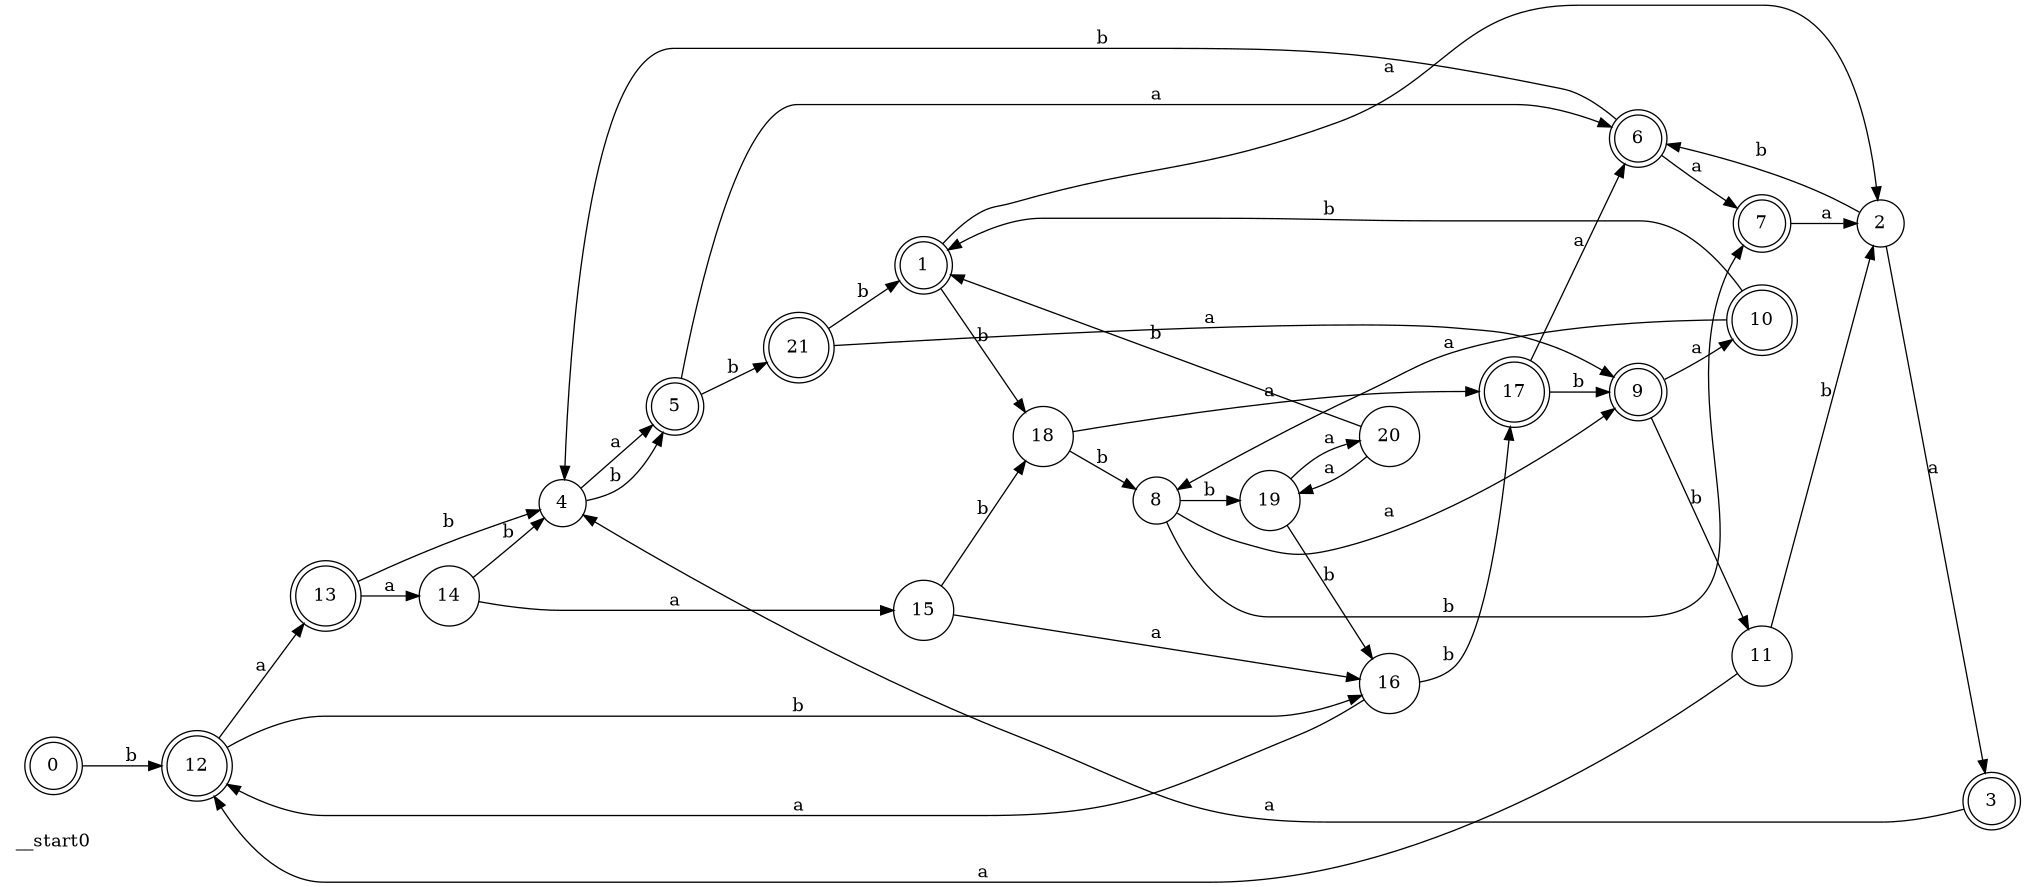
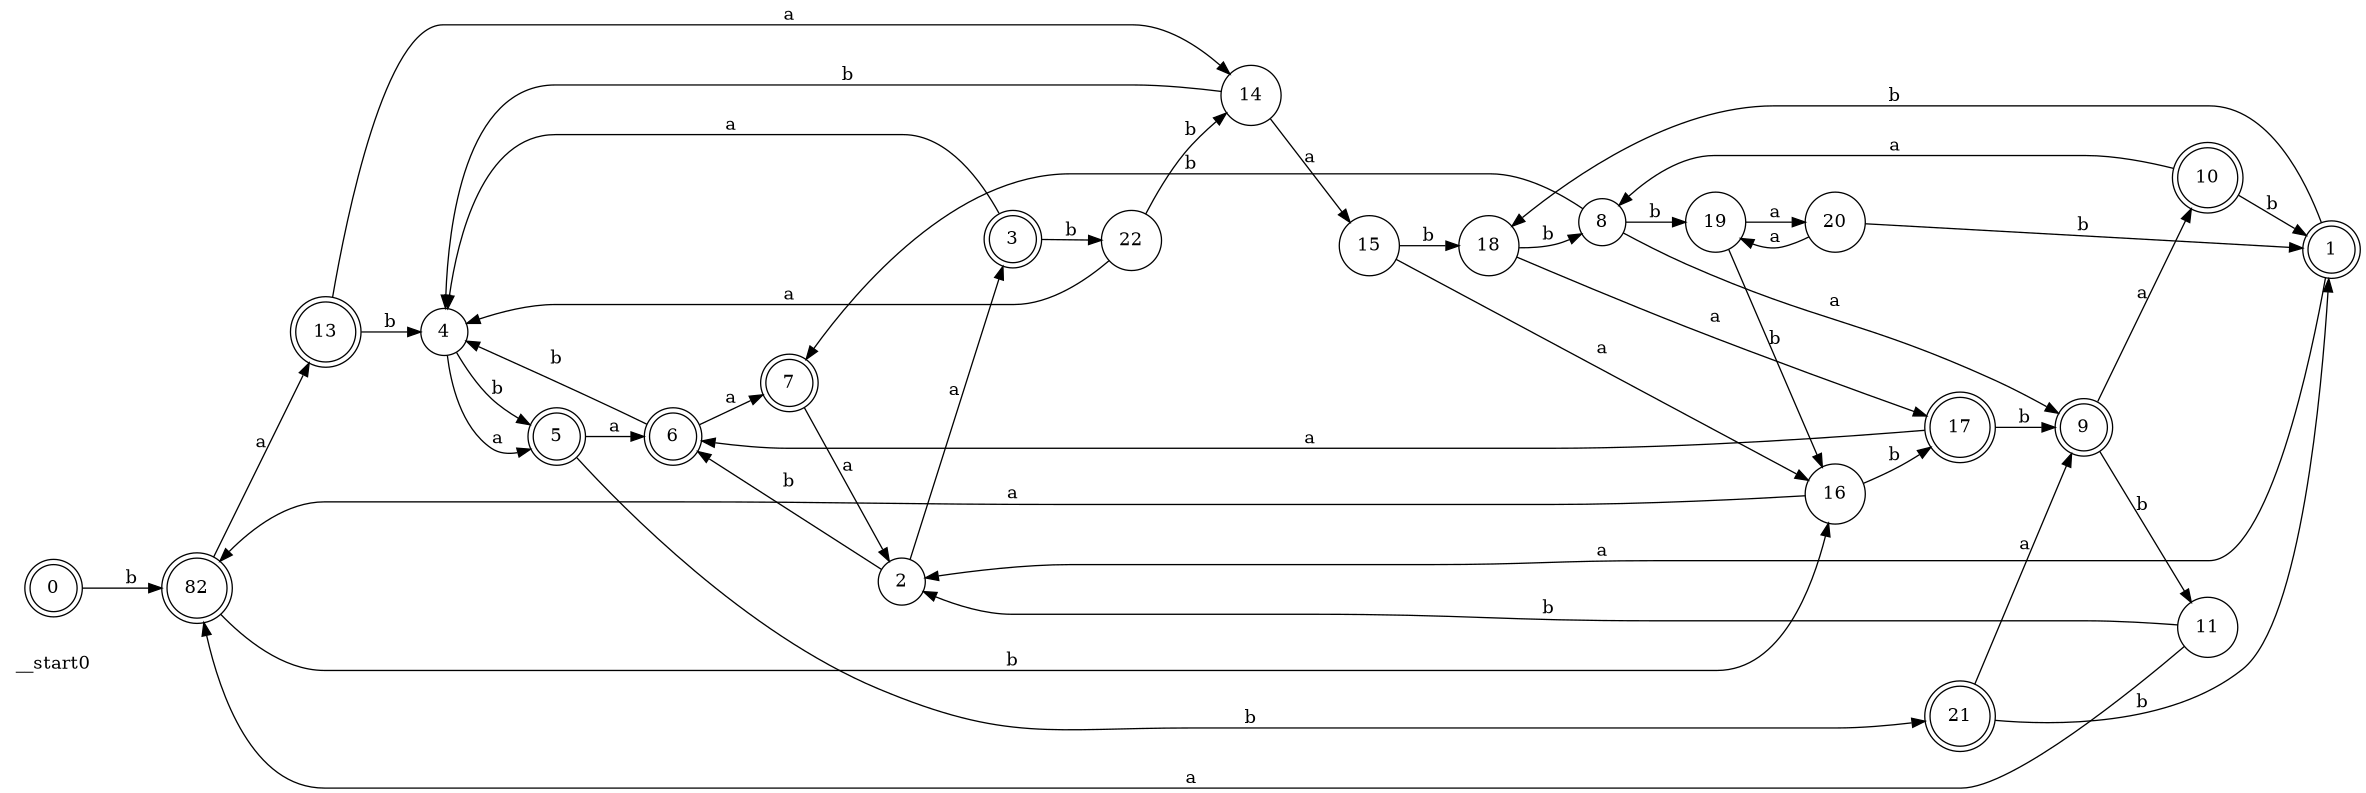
none -> (1131, 240)
(197, 766) -> (197, 588)
